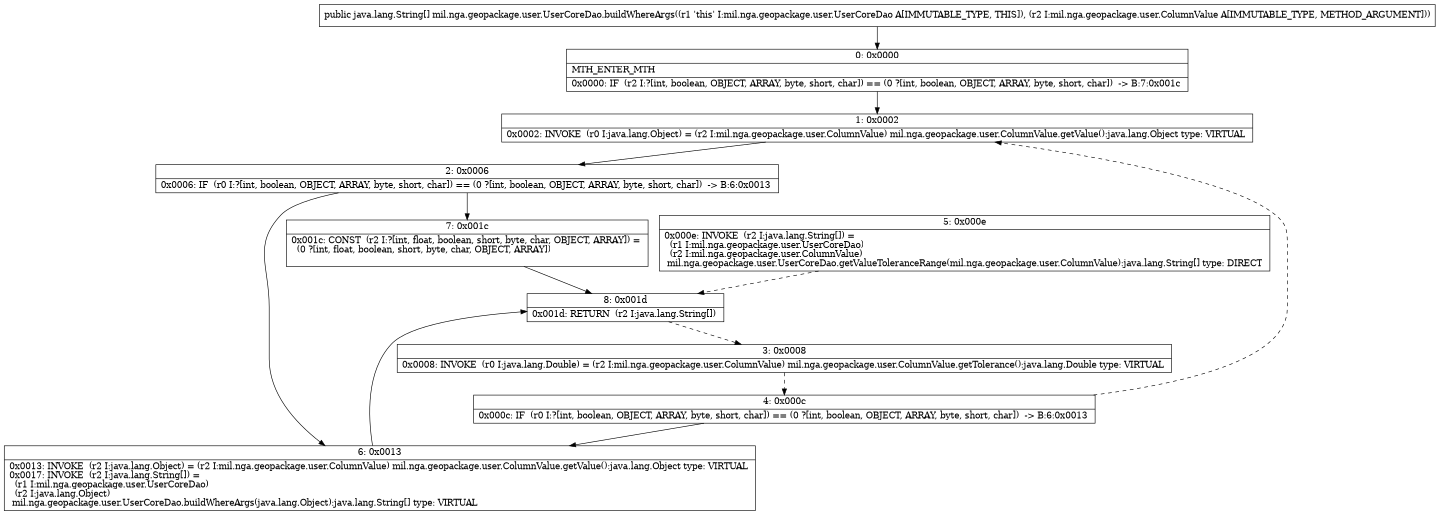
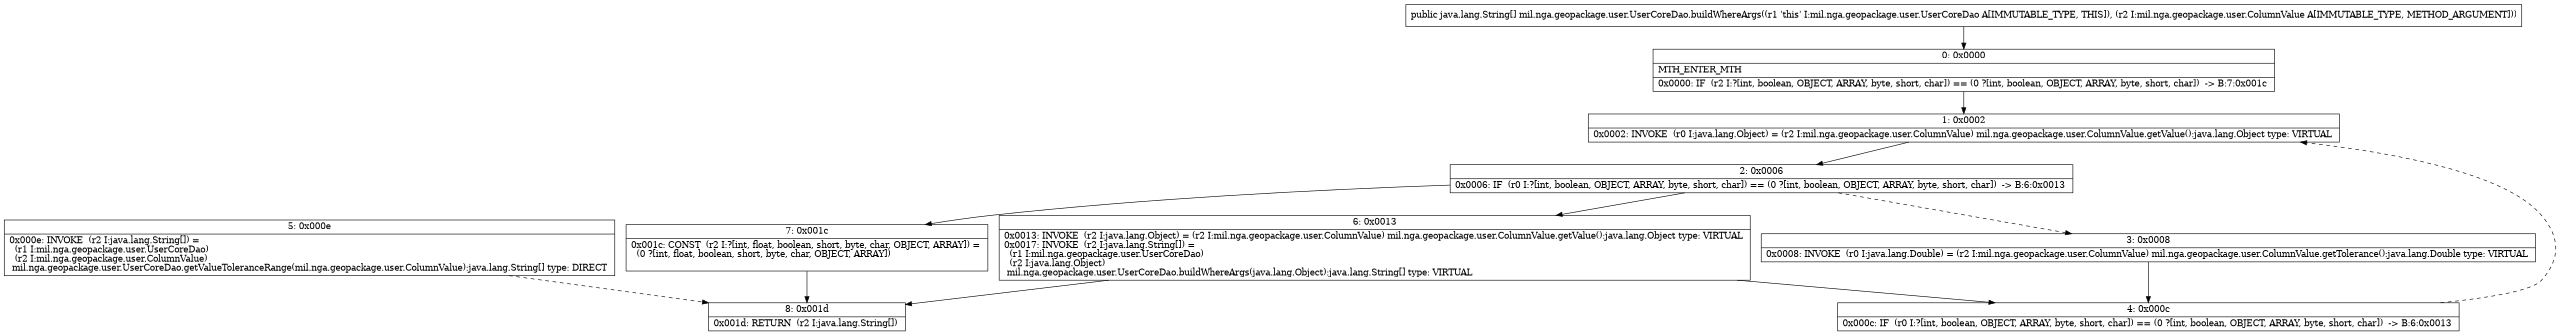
(702, 332) -> (1952, 213)
(784, 381) -> (2148, 279)
(640, 434) -> (1863, 291)
